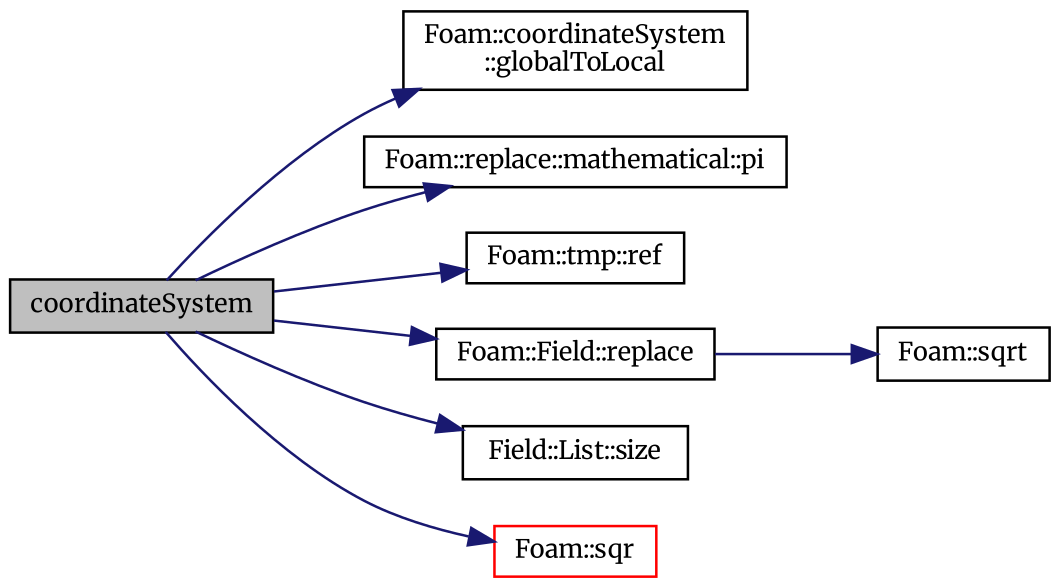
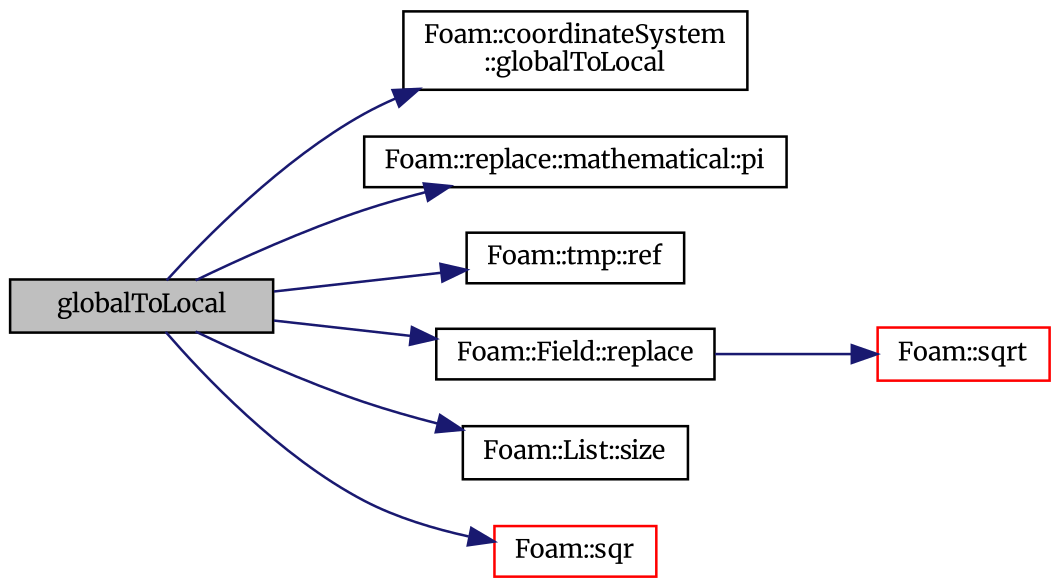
(142, 306) -> (142, 306)
(964, 354) -> (964, 354)
(575, 453) -> (575, 453)
